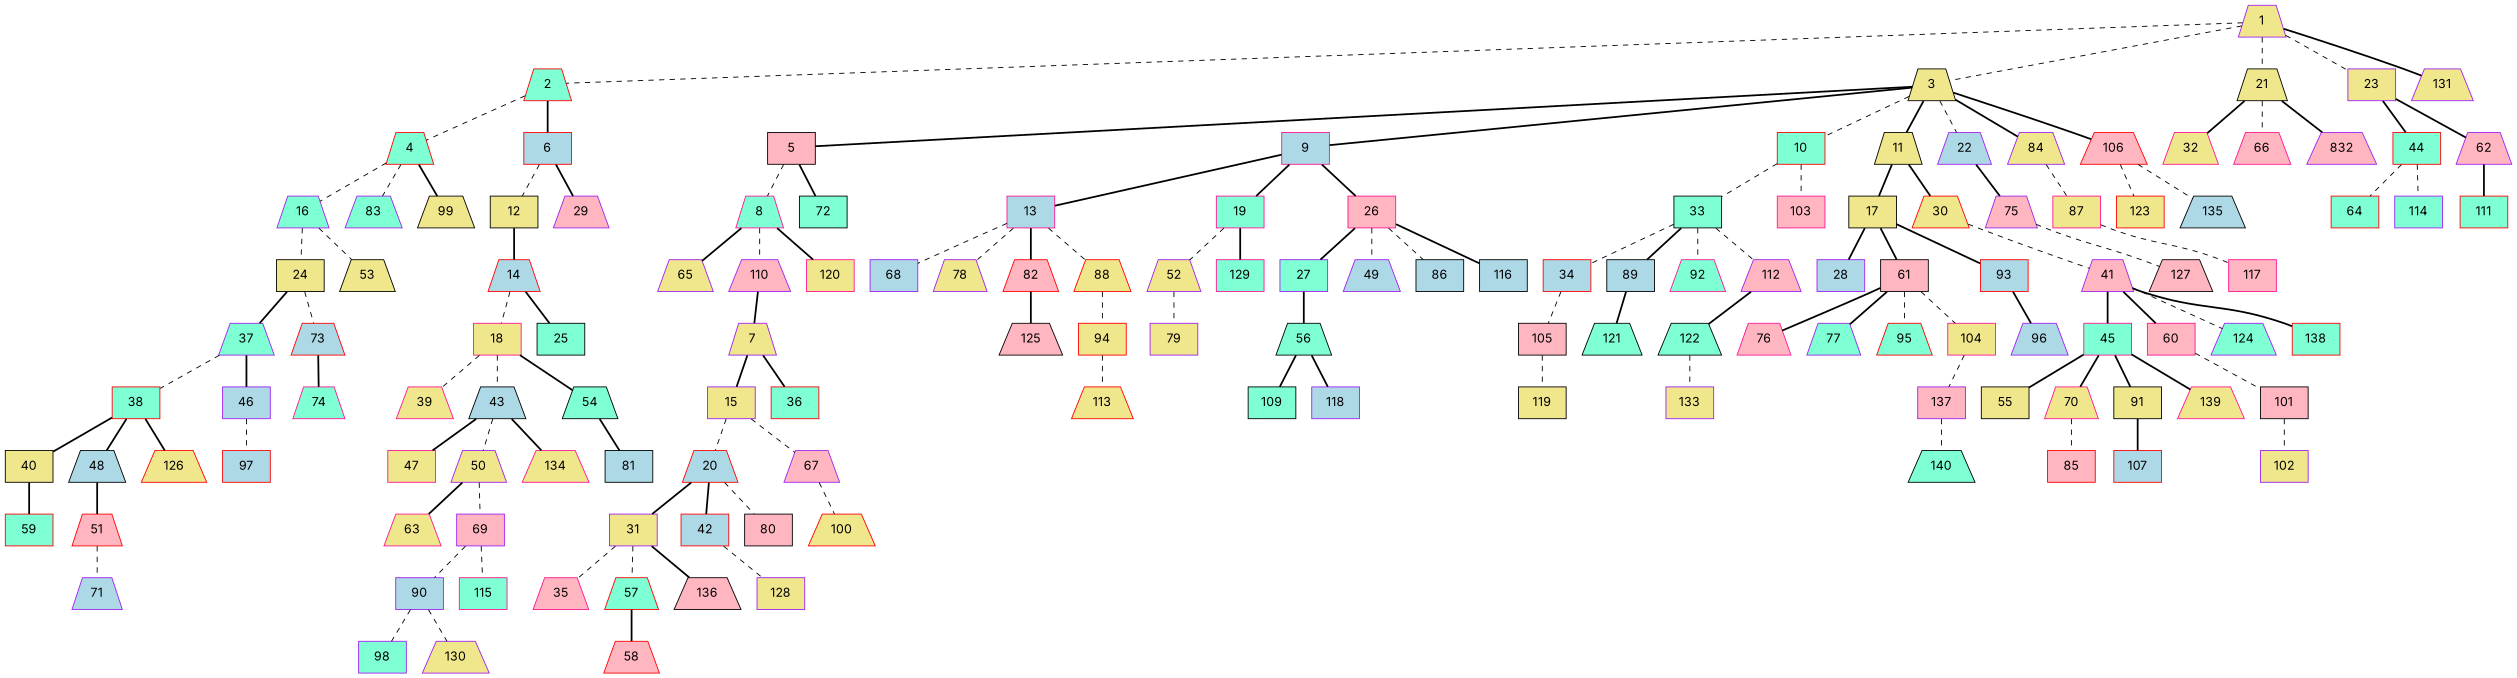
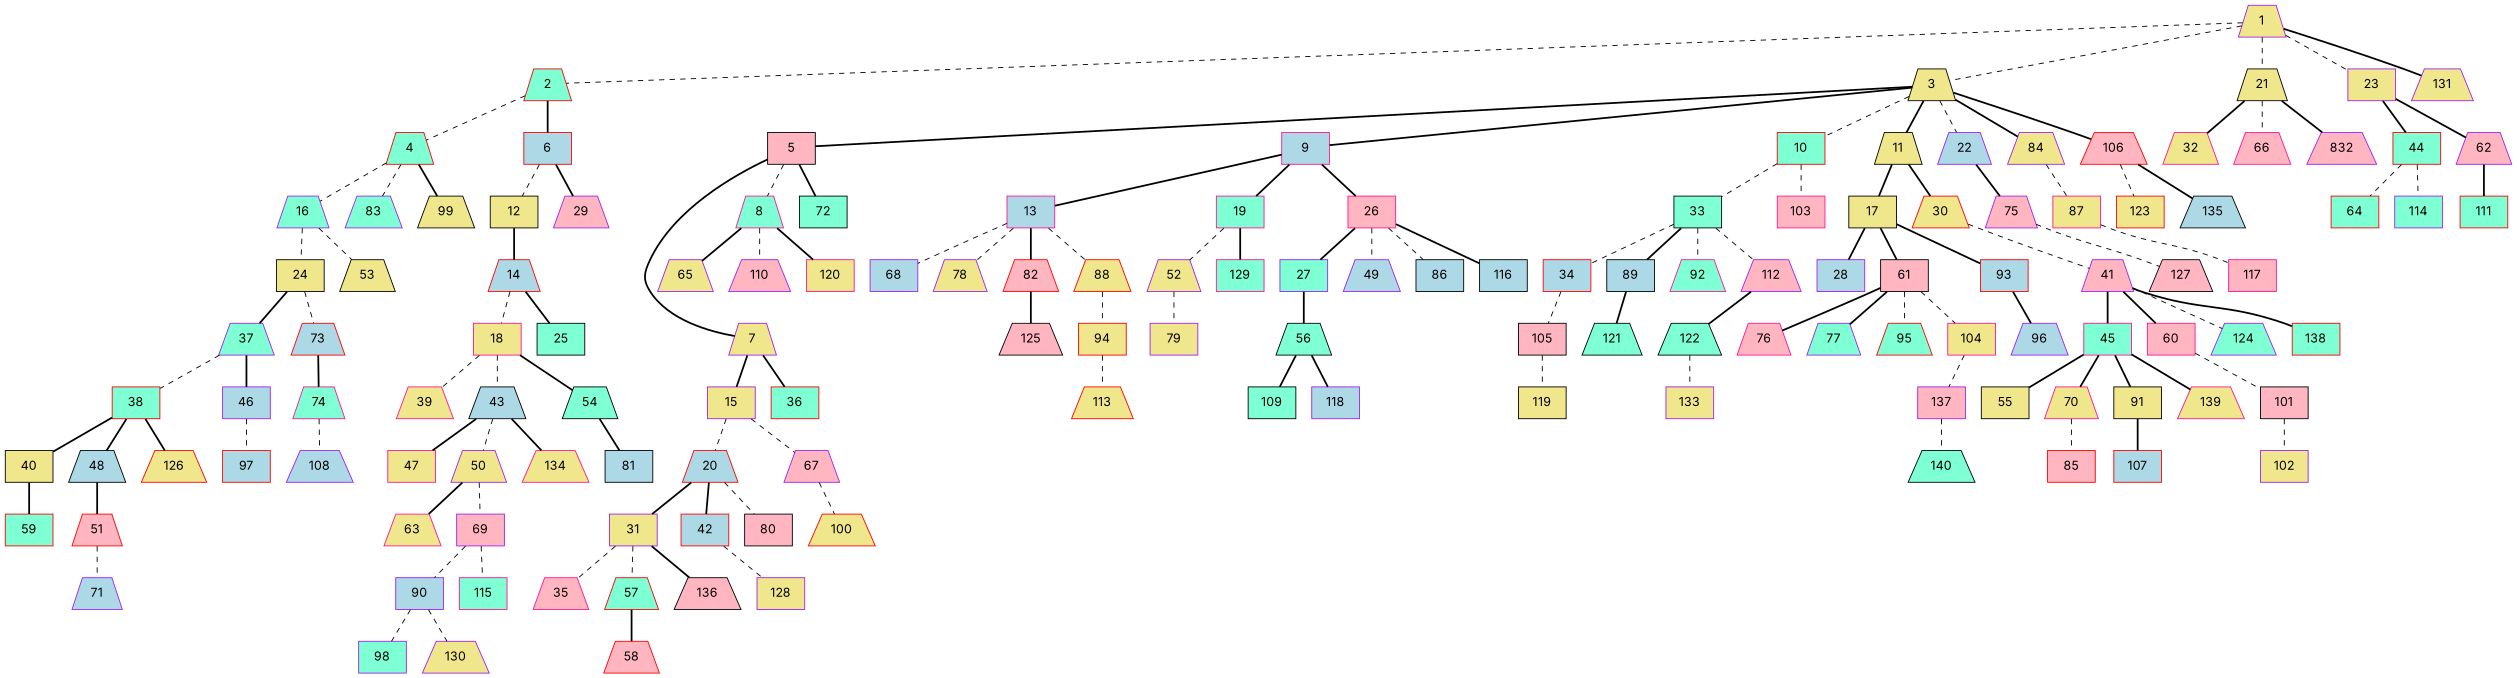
(2165, 182) -> (2165, 182)
(756, 307) -> (656, 249)
none -> (320, 466)
